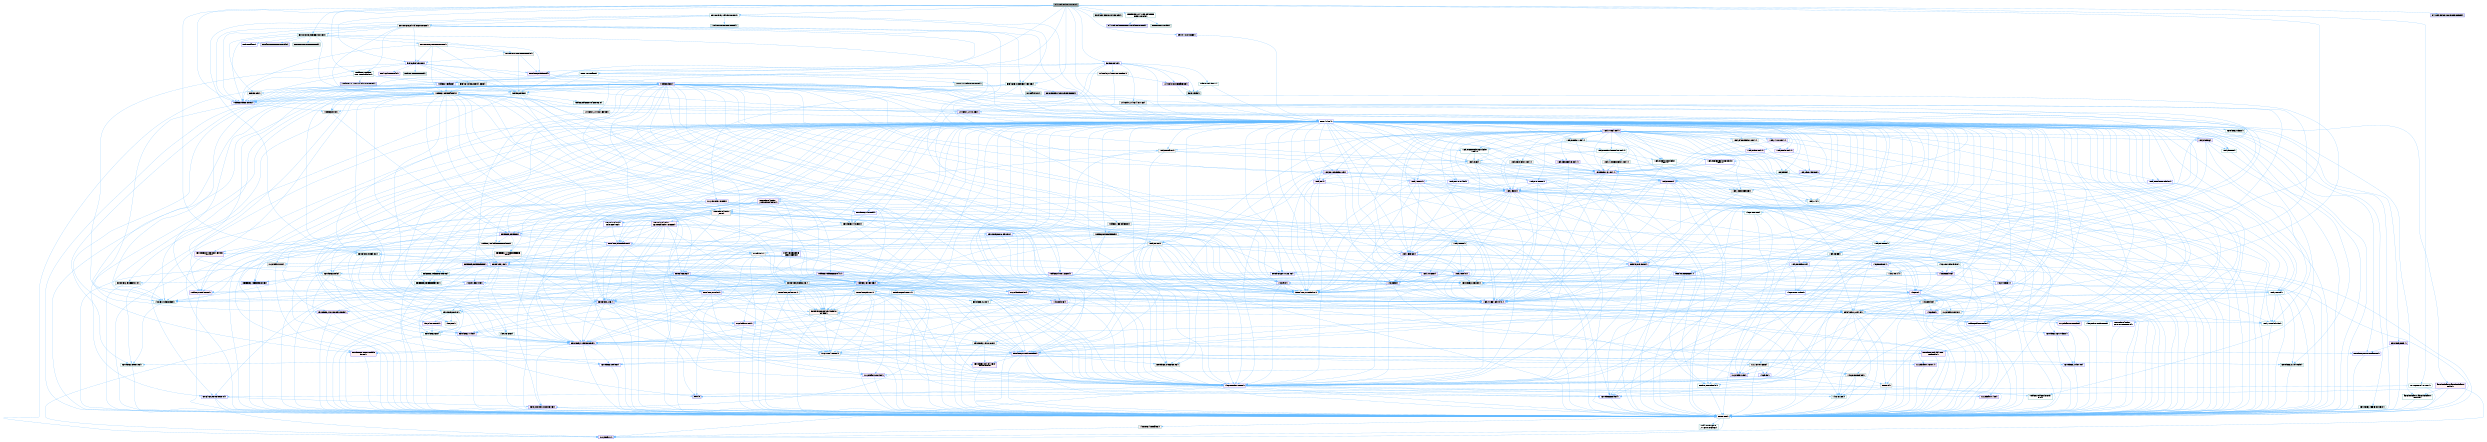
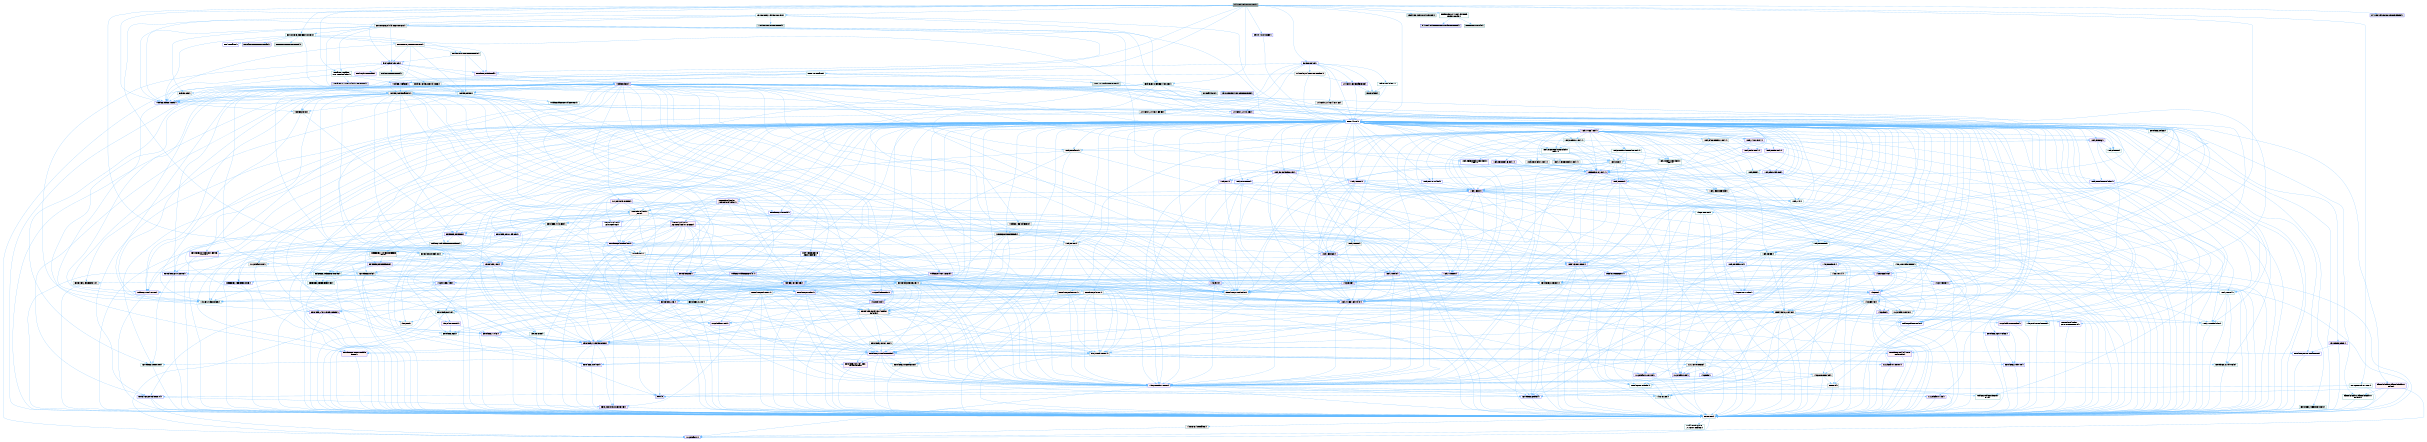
(143, 330) -> (157, 317)
